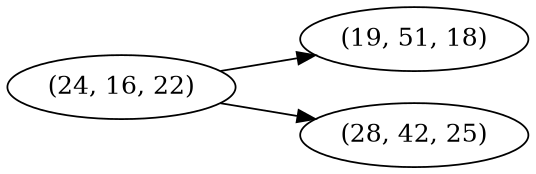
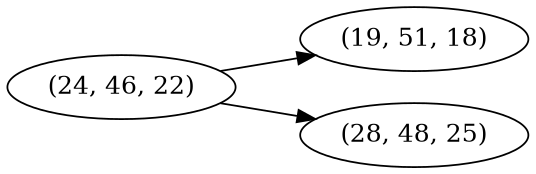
(122, 87) -> (122, 87)
(414, 135) -> (414, 135)
